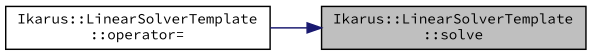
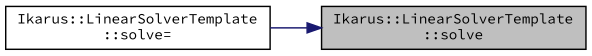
(138, 28) -> (138, 28)
